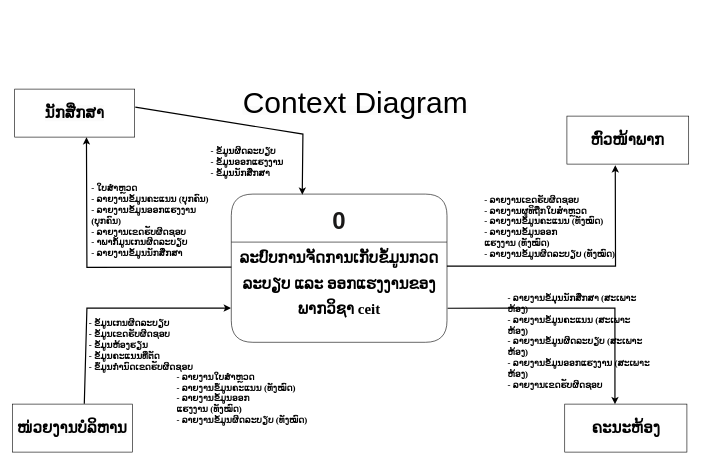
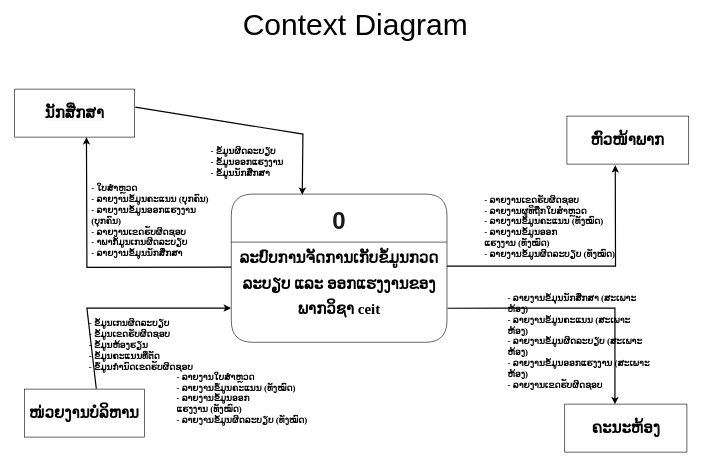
(356, 102) -> (356, 24)
(72, 428) -> (84, 413)
